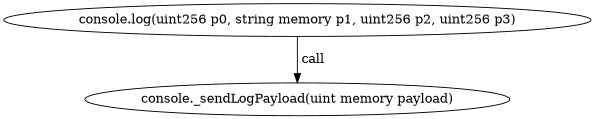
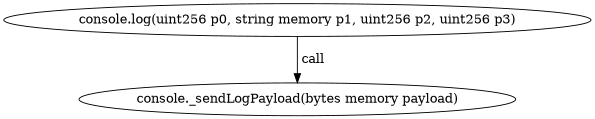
(297, 99) -> (297, 99)
